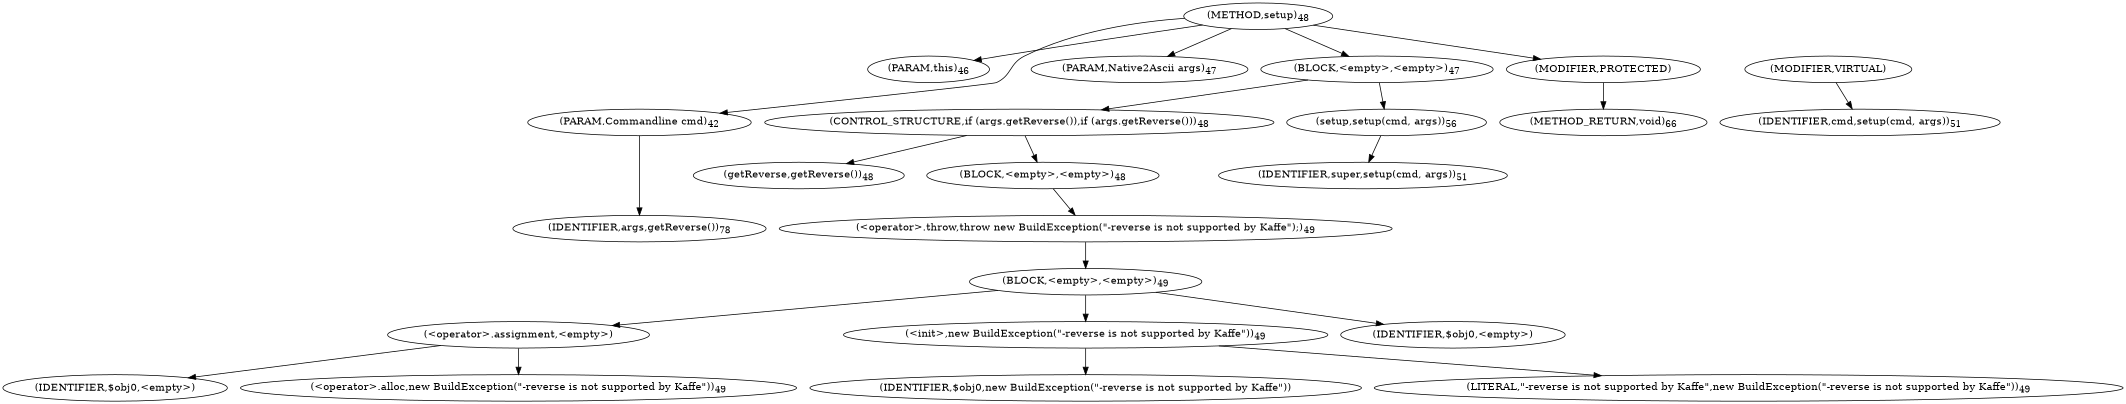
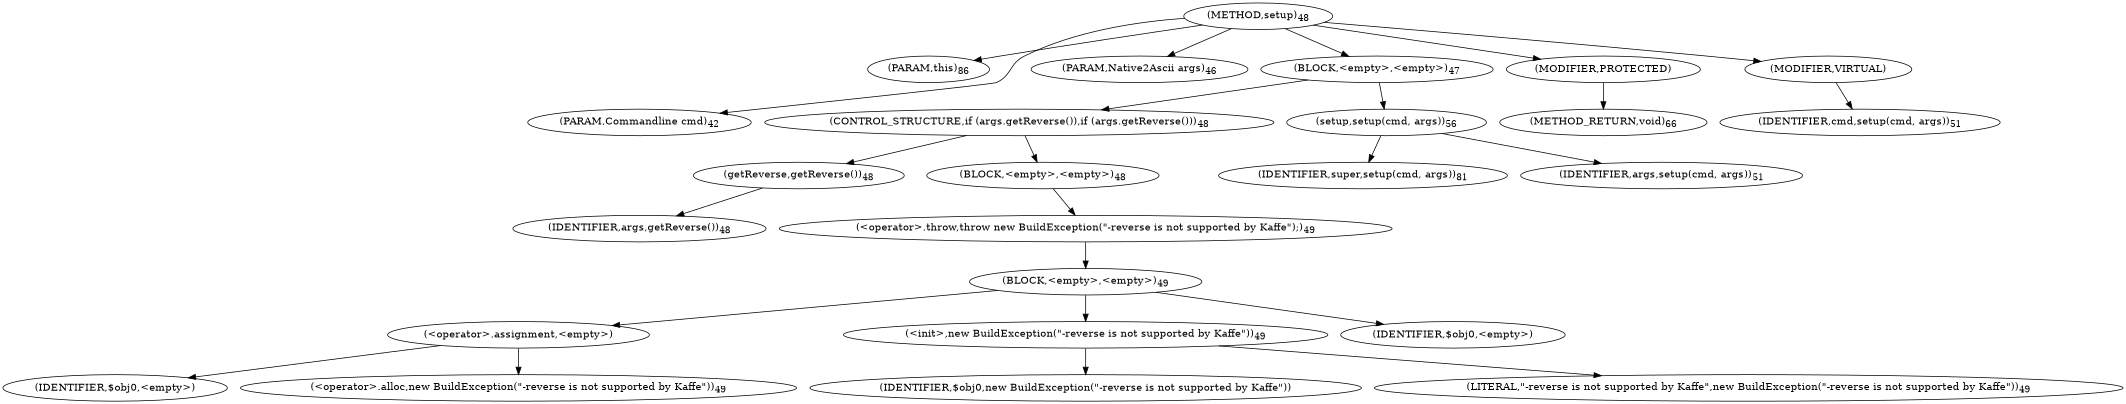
none -> (1539, 41)
(964, 68) -> (964, 68)
(1211, 68) -> (1211, 68)
(639, 172) -> (723, 201)
(1462, 174) -> (1462, 174)
none -> (1662, 176)
(725, 228) -> (725, 228)
